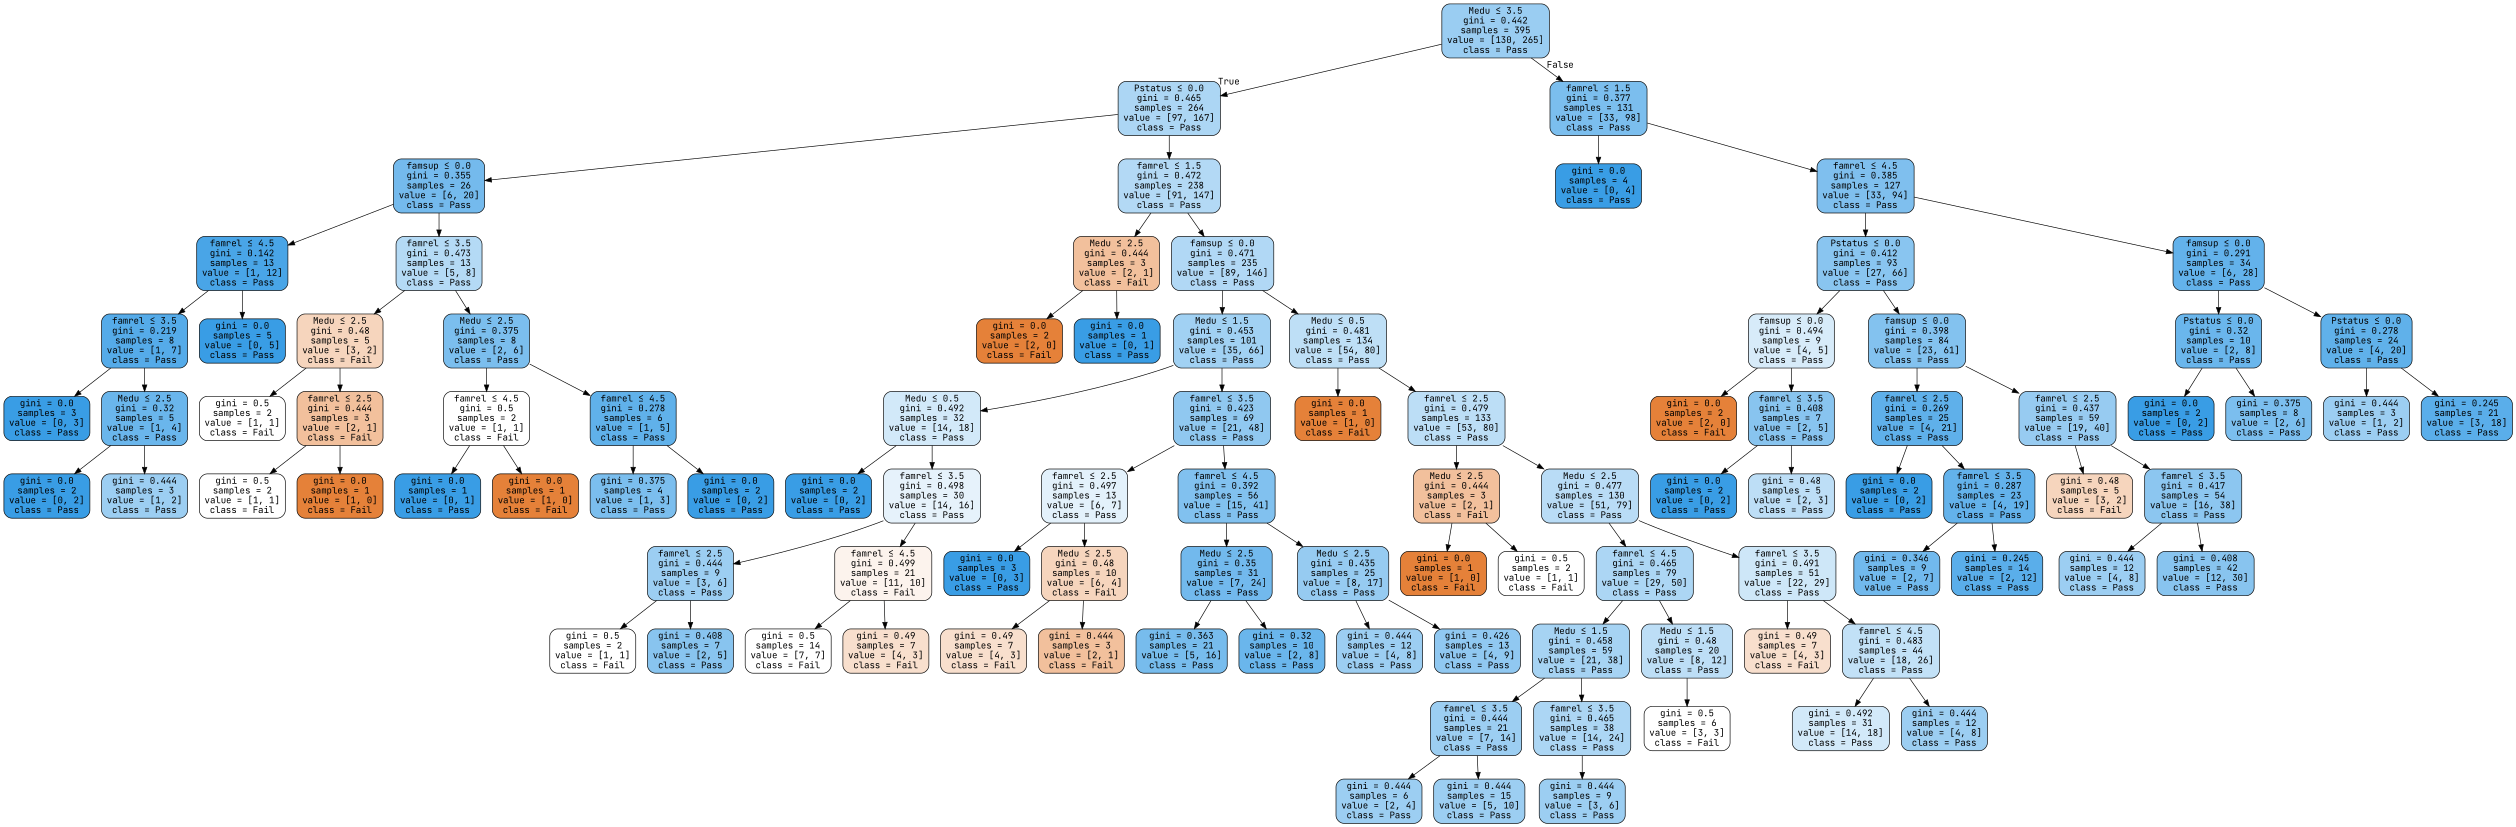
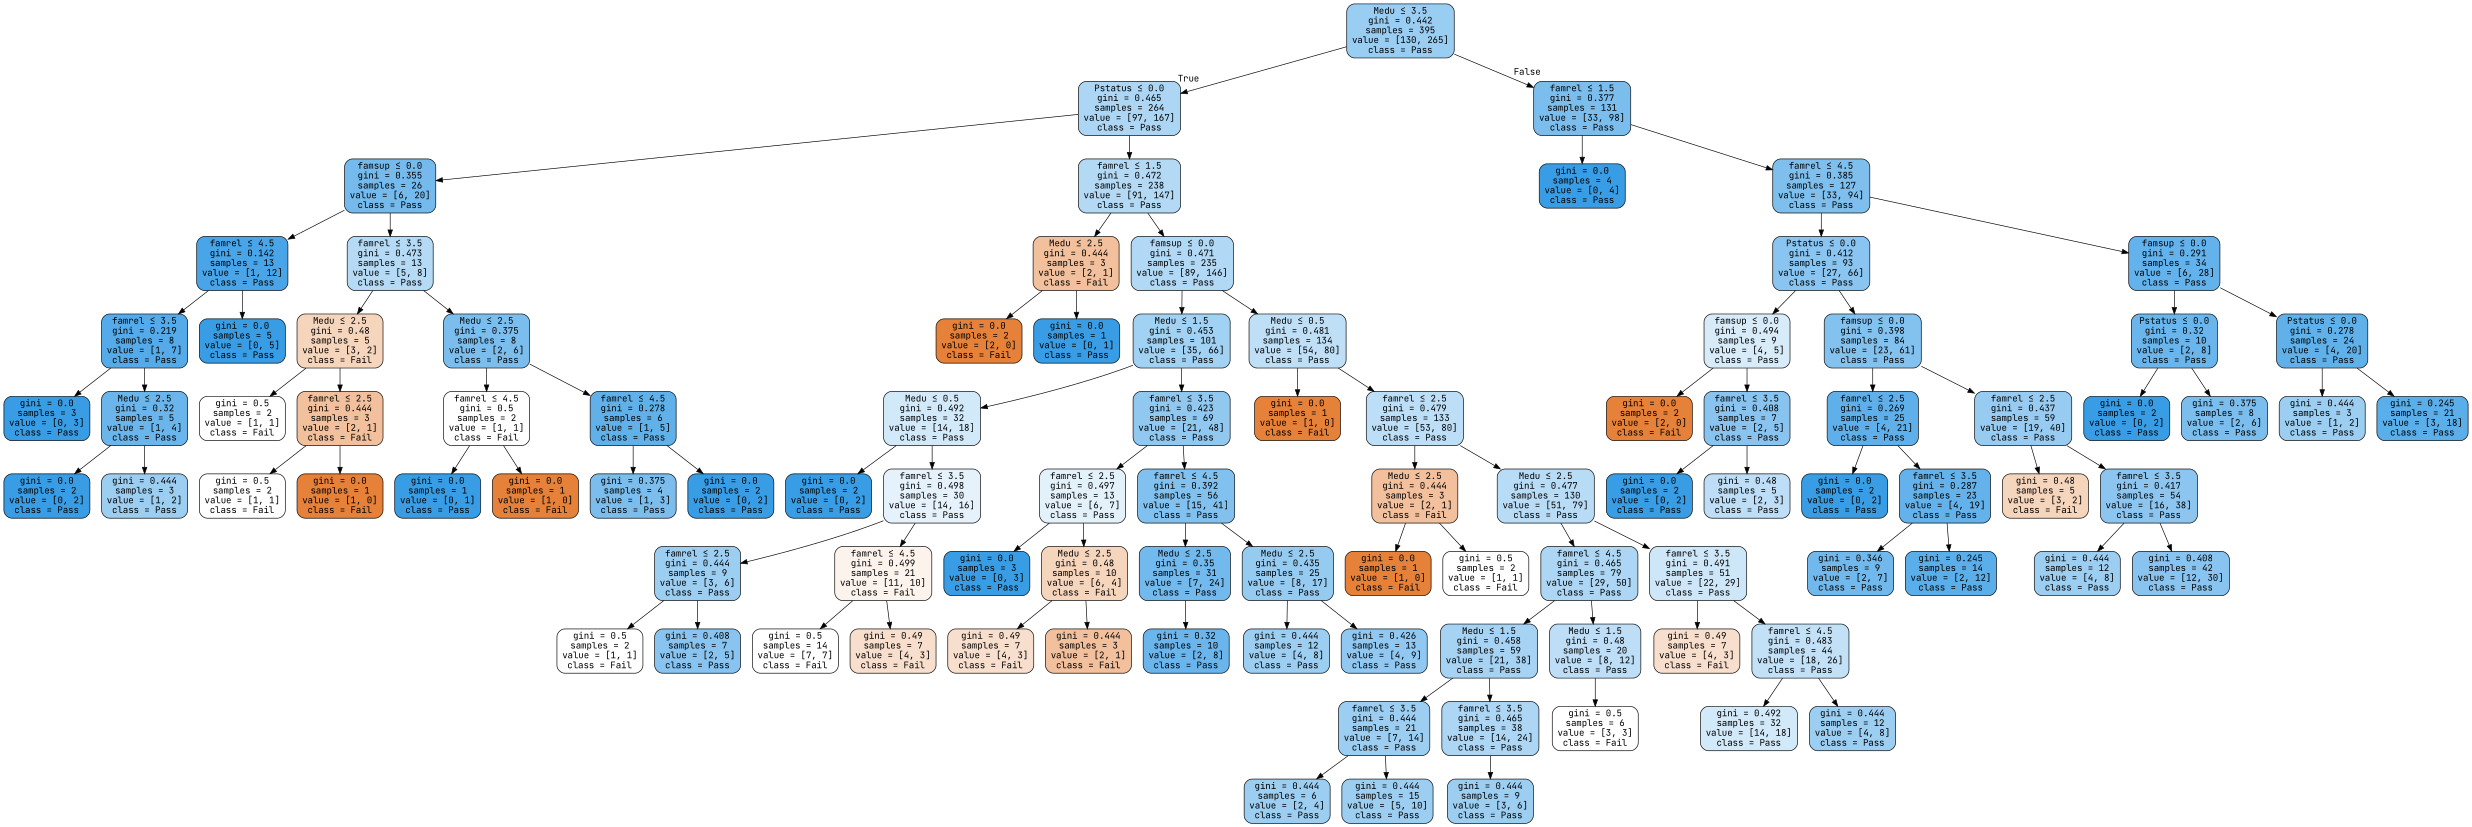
(1897, 588) -> (1851, 588)
(1182, 651) -> none
(1841, 723) -> (1749, 723)
